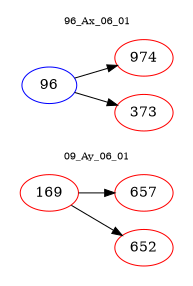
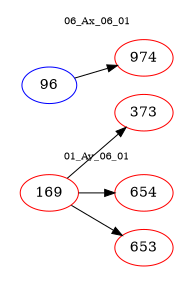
(97, 22) -> (97, 22)
(91, 97) -> (93, 156)
(97, 157) -> (97, 157)
(144, 193) -> (144, 193)
(144, 248) -> (144, 248)
